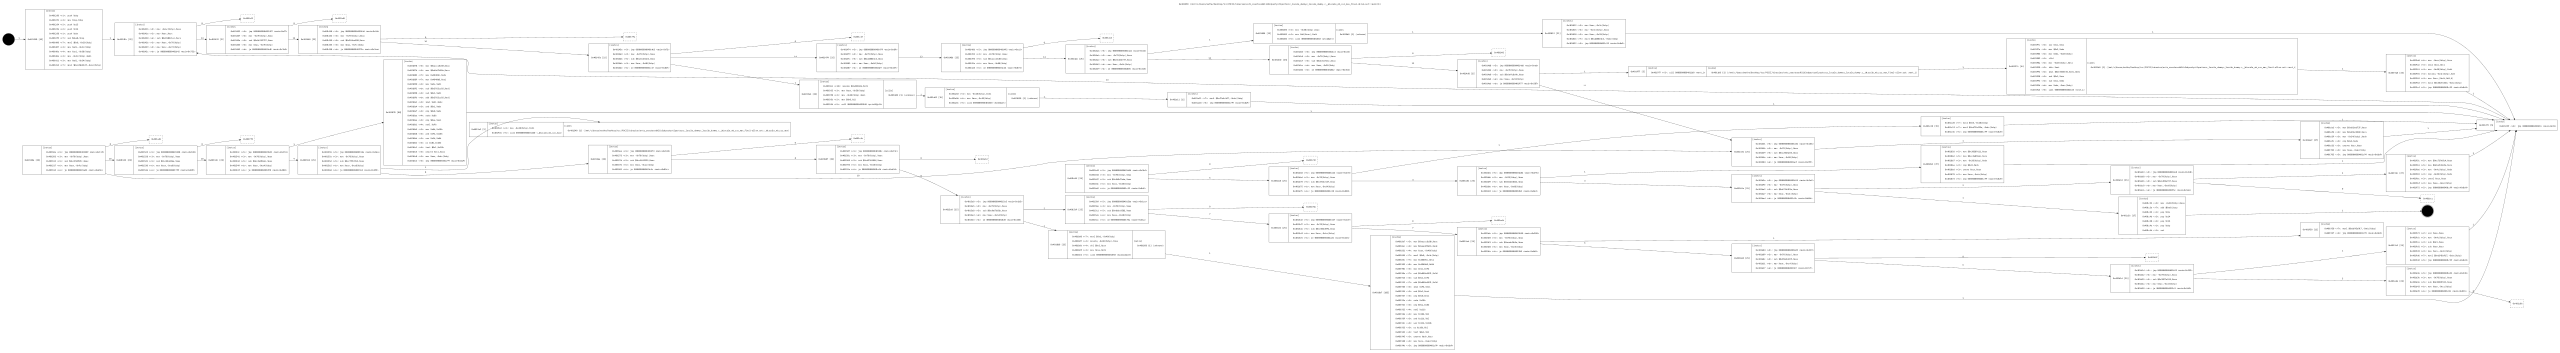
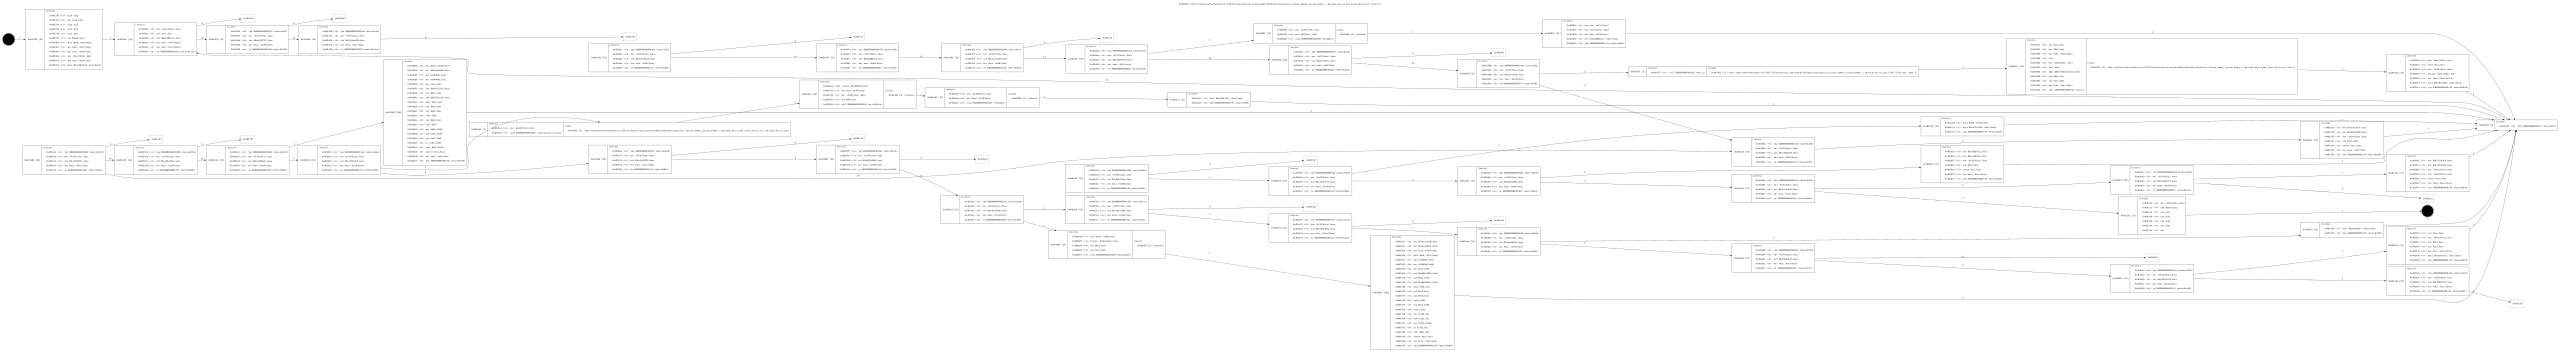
(484, 49) -> none
(734, 74) -> (732, 114)
none -> (2475, 215)
